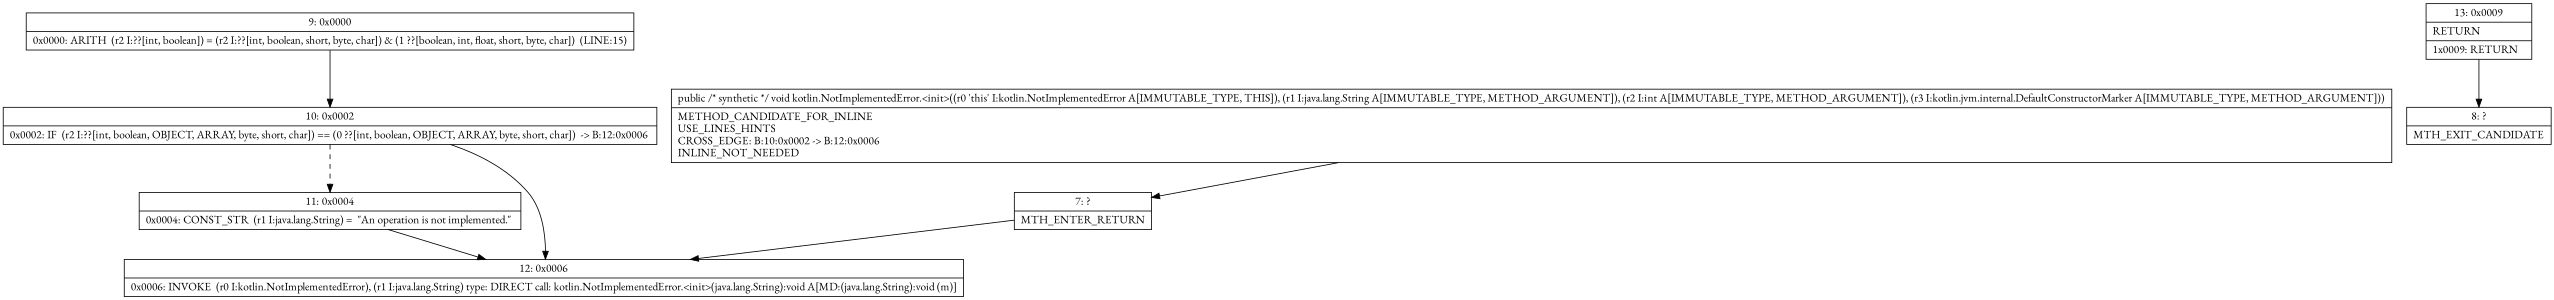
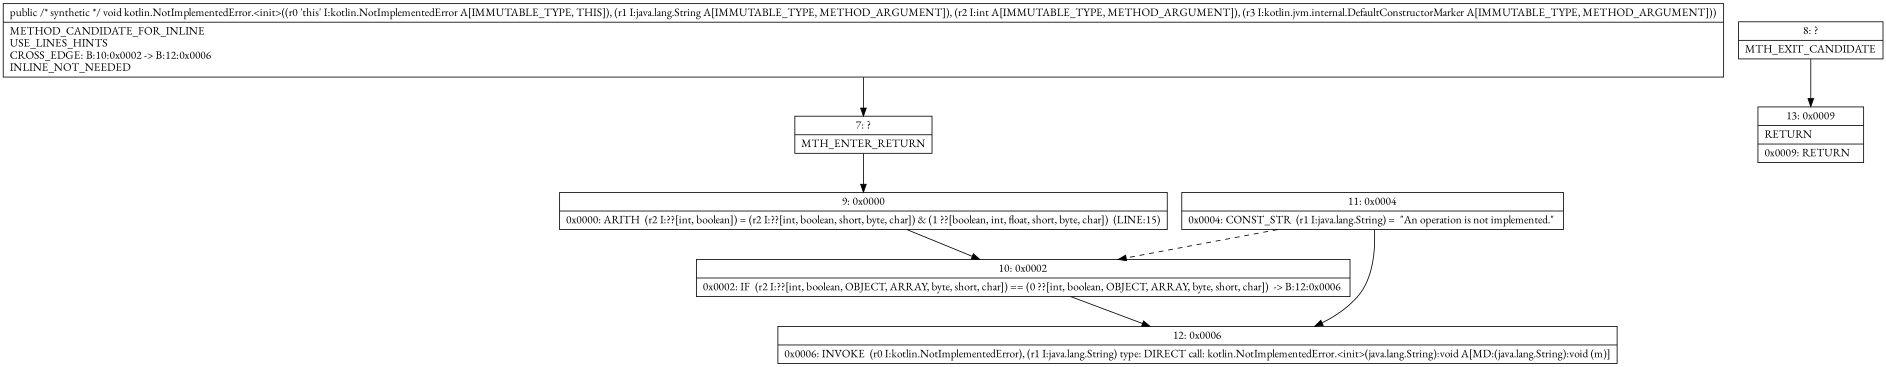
(2479, 50) -> (1811, 153)
(2479, 79) -> (1811, 79)
(330, 164) -> (1202, 244)
(856, 239) -> (863, 169)
